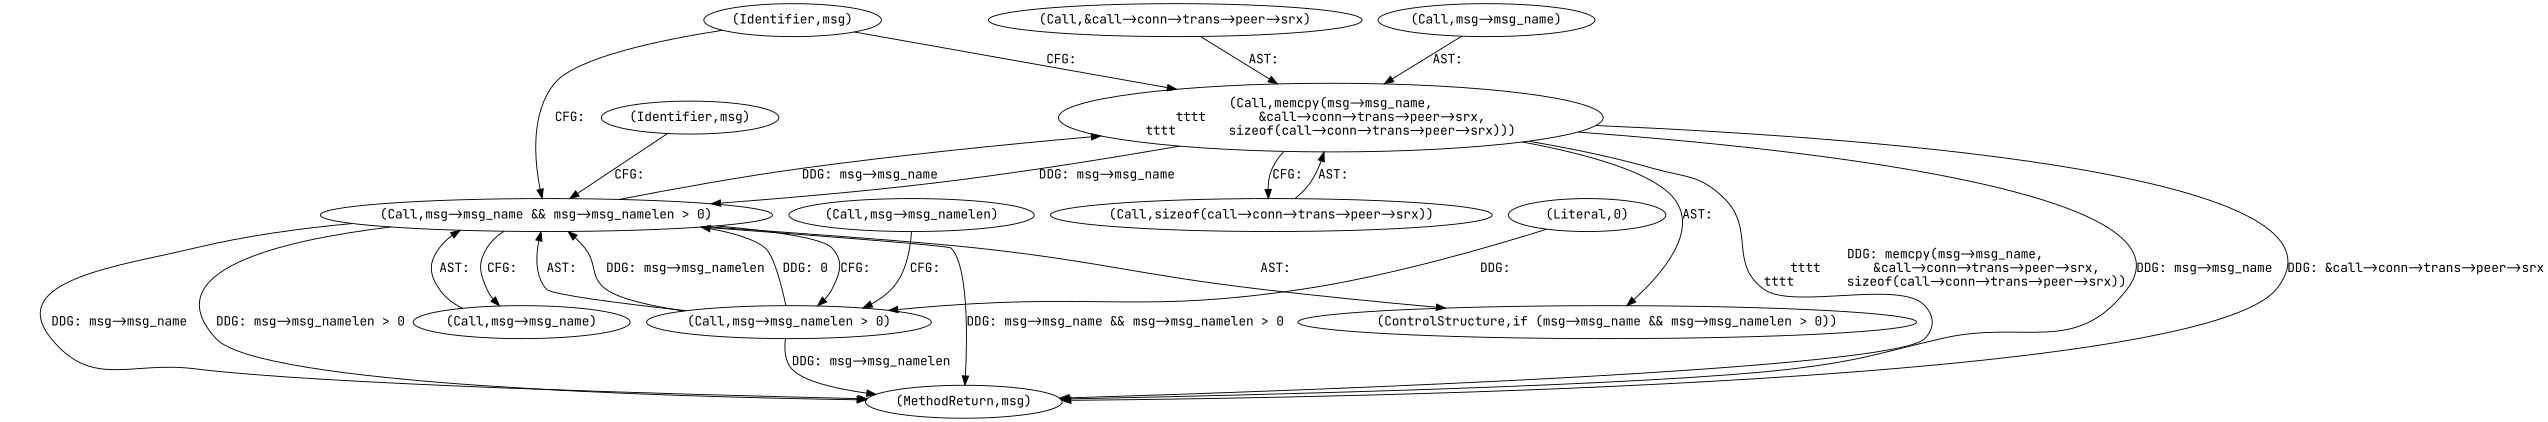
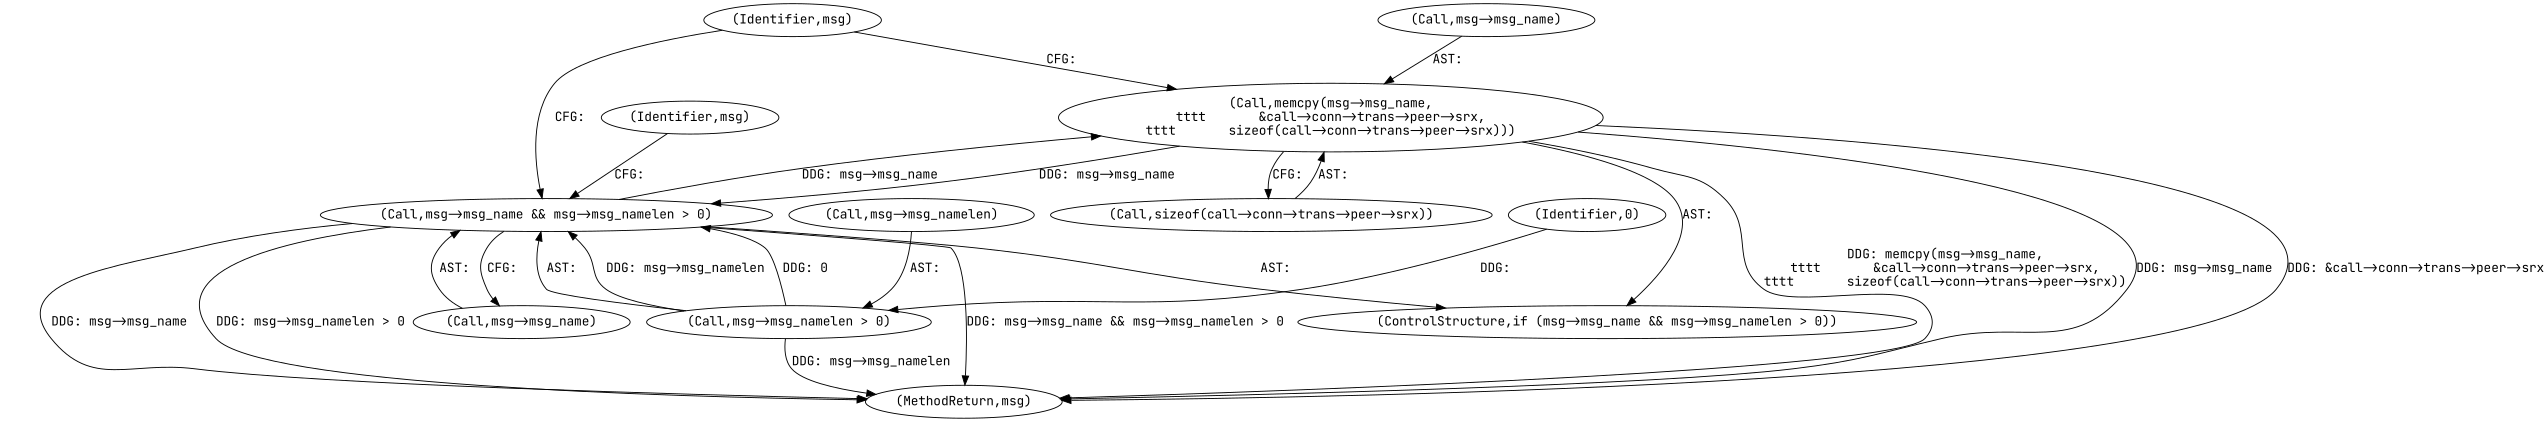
(1175, 20) -> none
(1587, 215) -> (1587, 215)
(821, 242) -> none
(929, 269) -> (929, 269)
